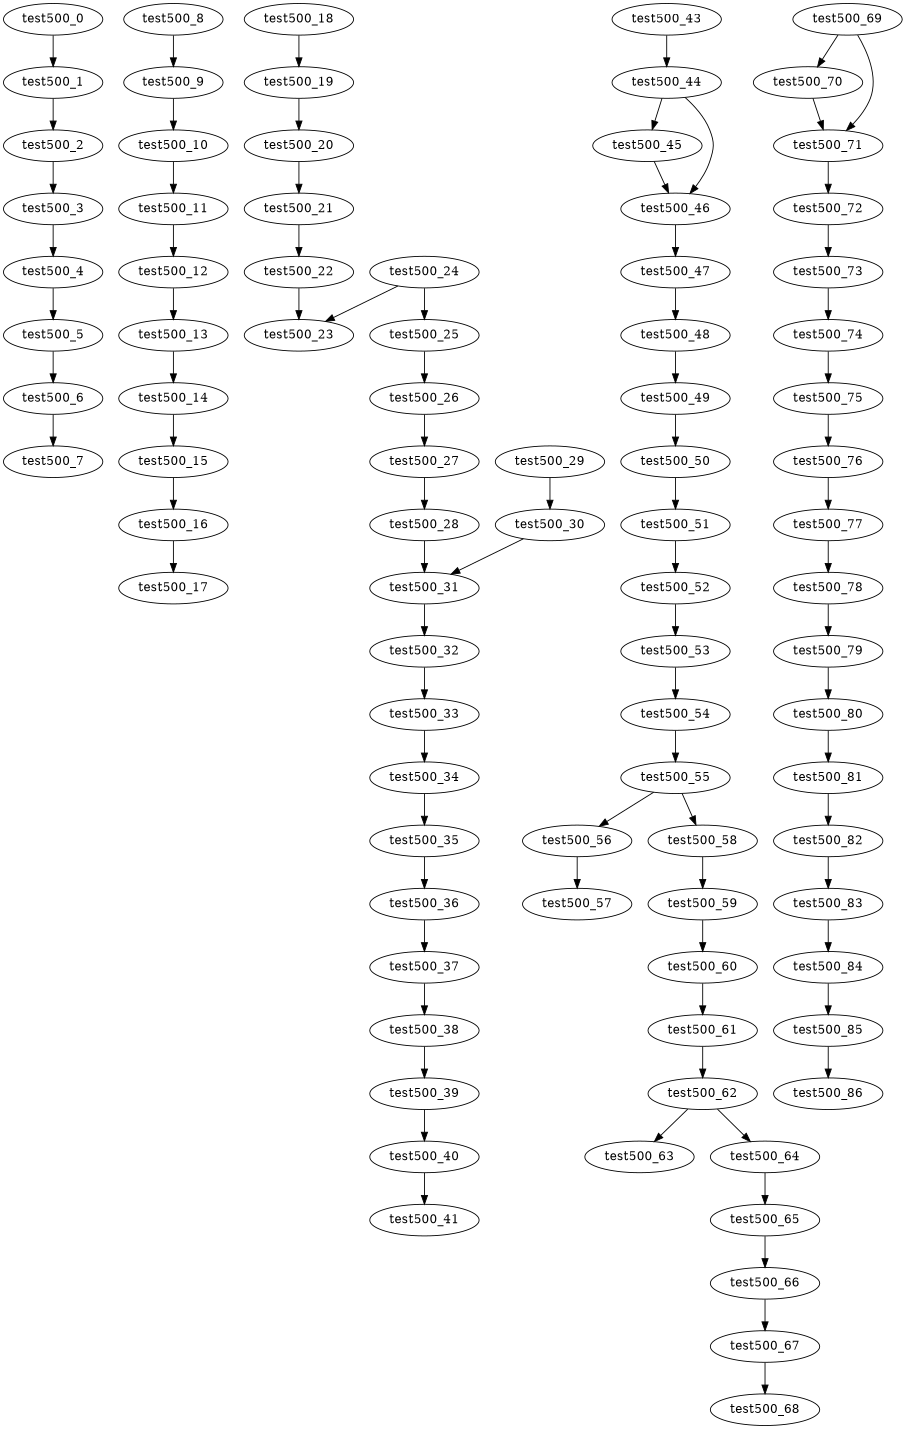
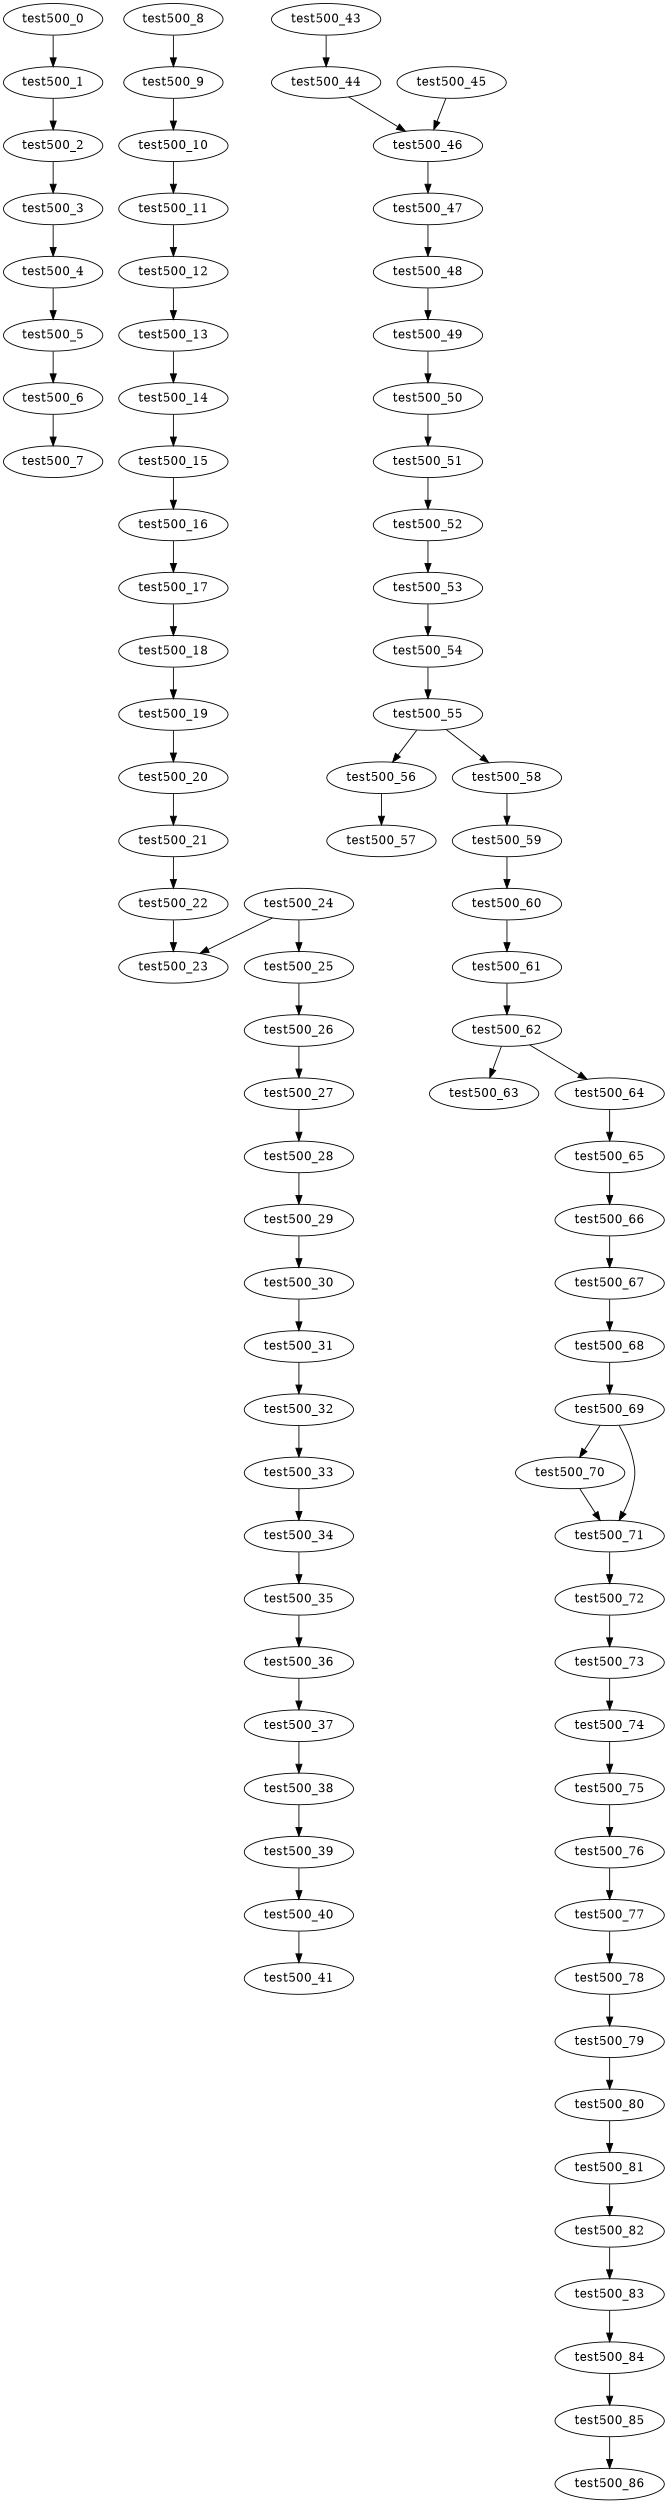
(658, 110) -> none
(424, 552) -> (299, 1184)
none -> (173, 615)
none -> (610, 1374)
